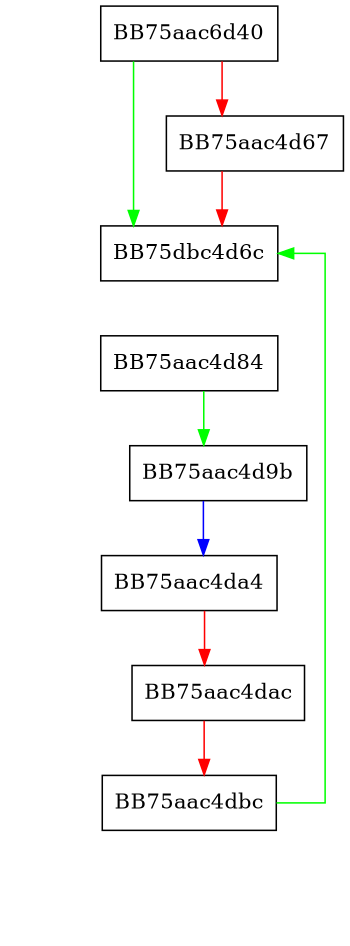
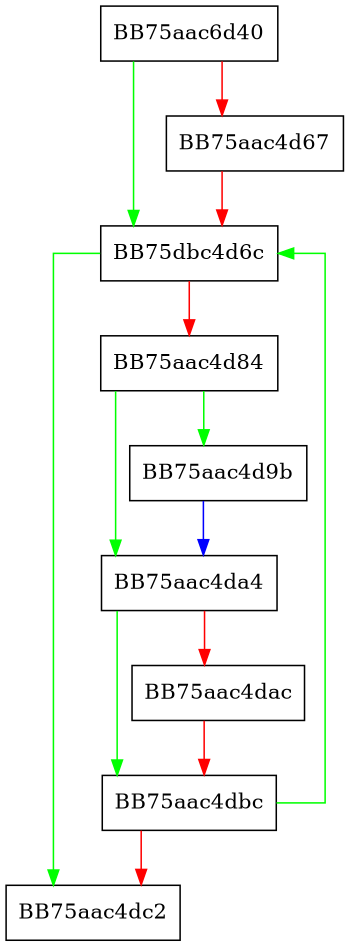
none -> (189, 301)
none -> (116, 466)
none -> (117, 685)
none -> (93, 913)
